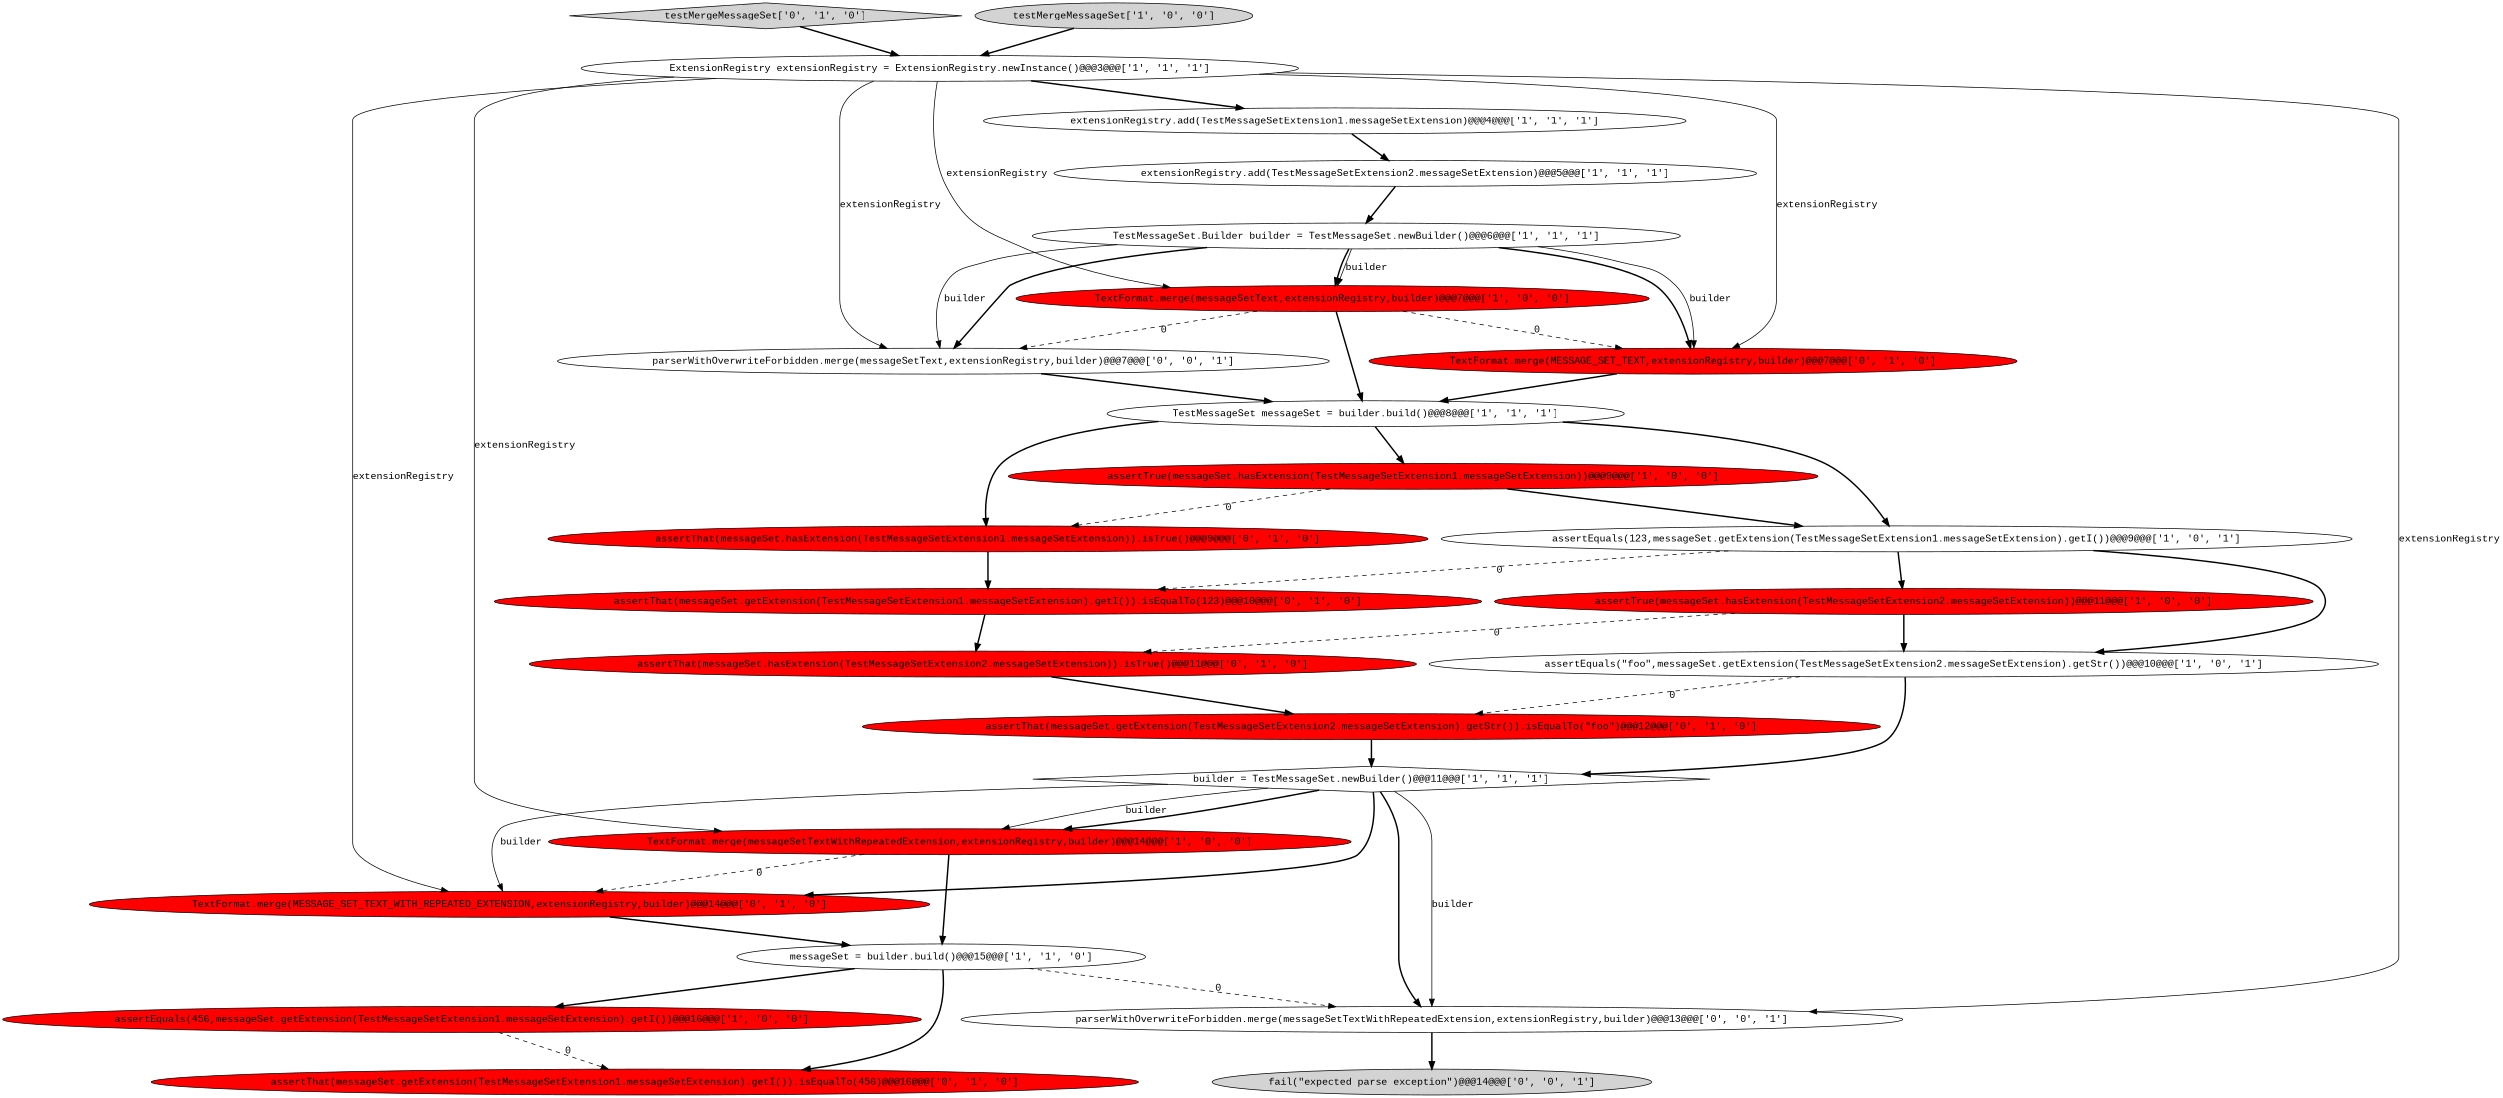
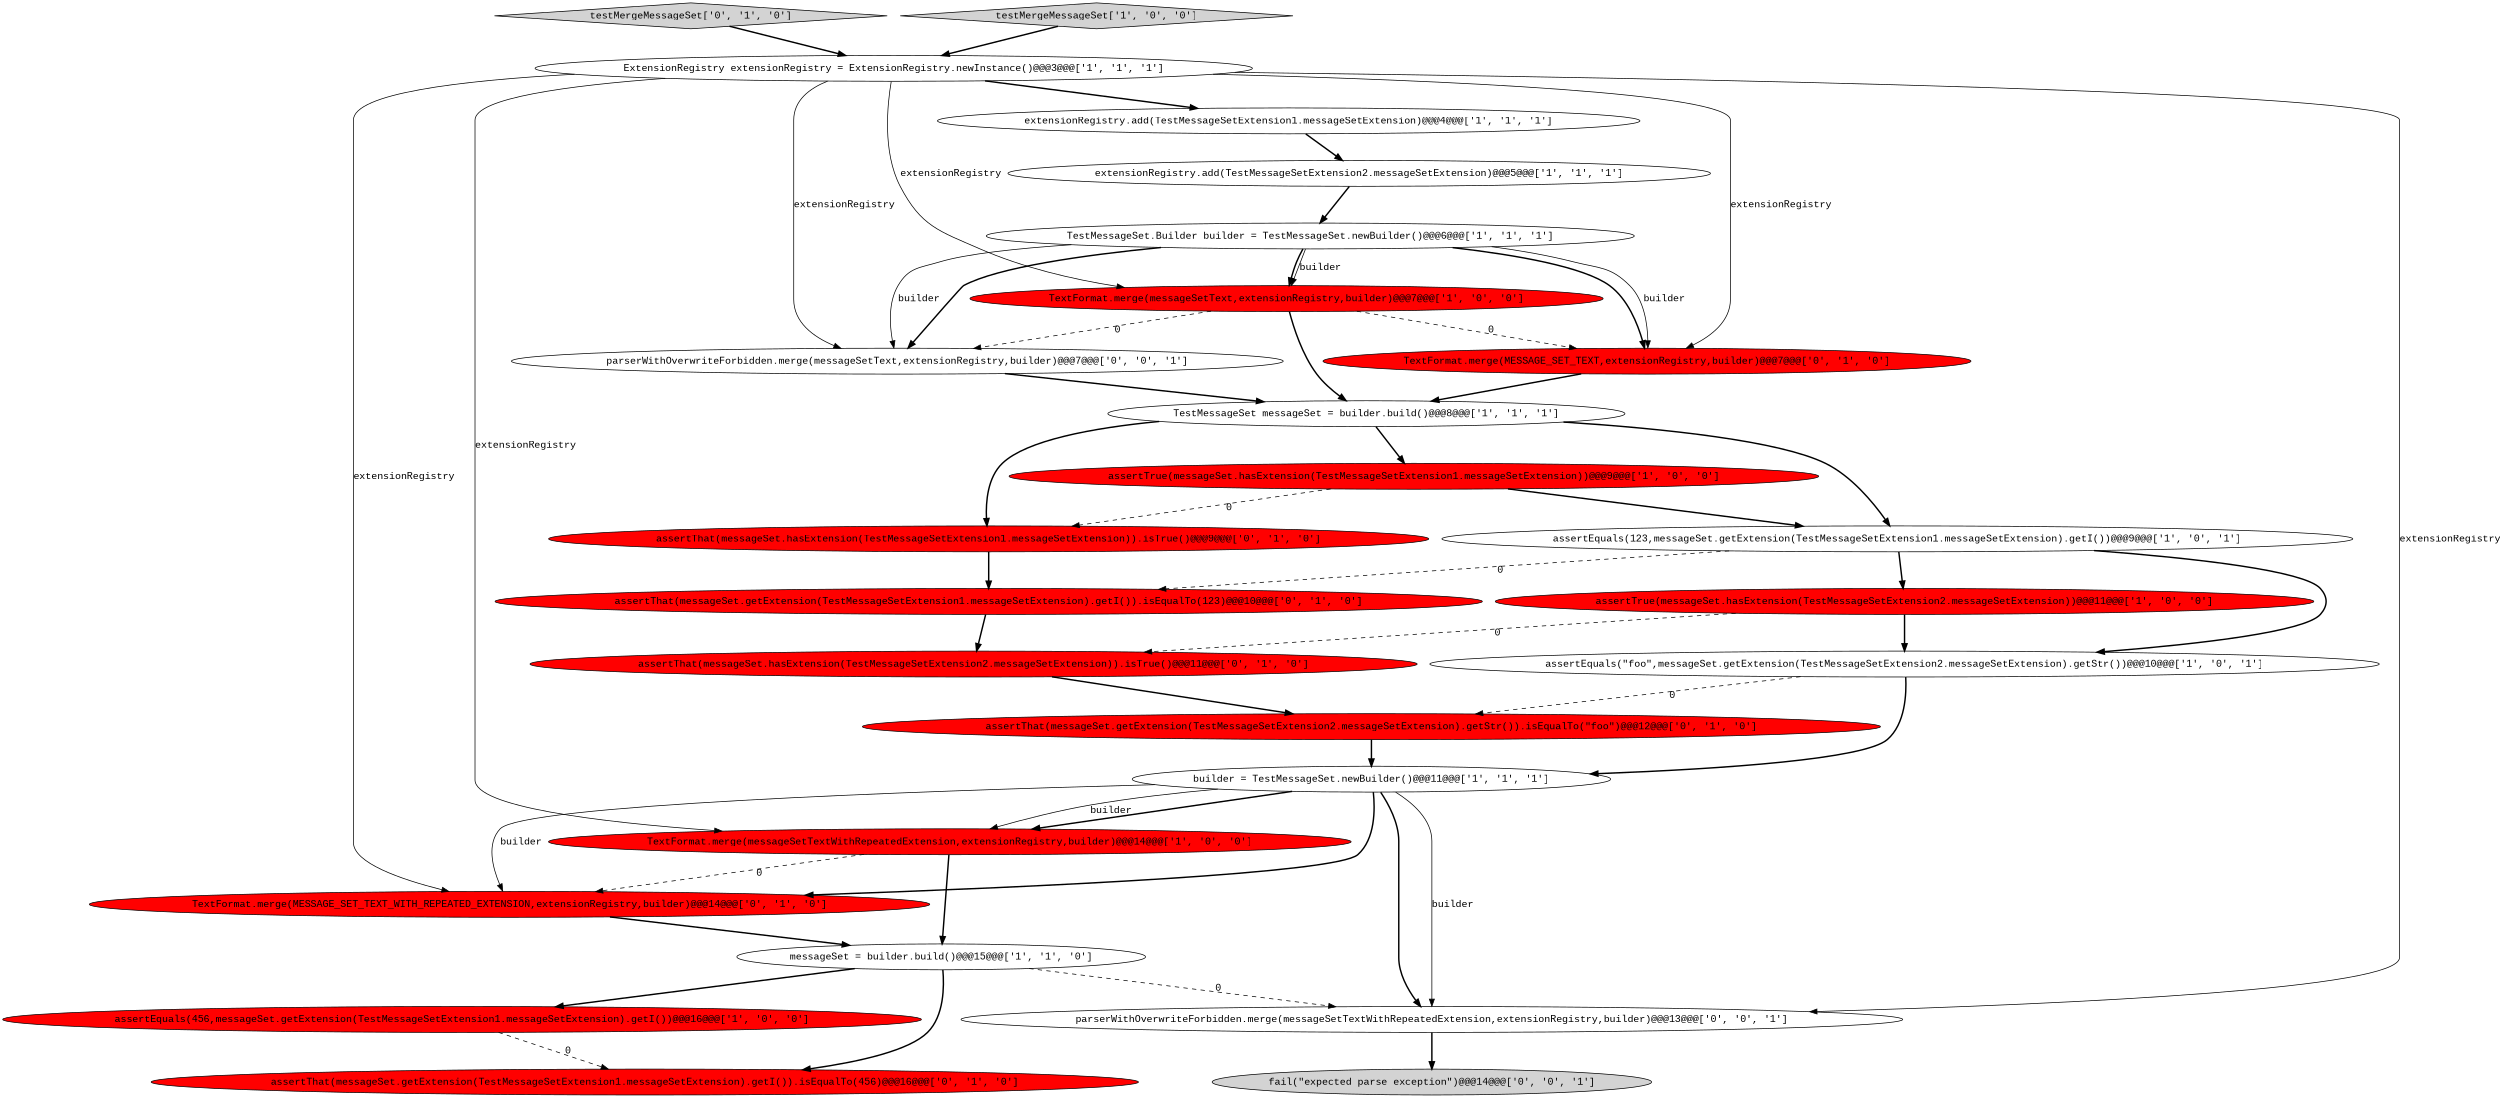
(1114, 16) -> (1097, 16)
(1371, 779) -> (1371, 779)
